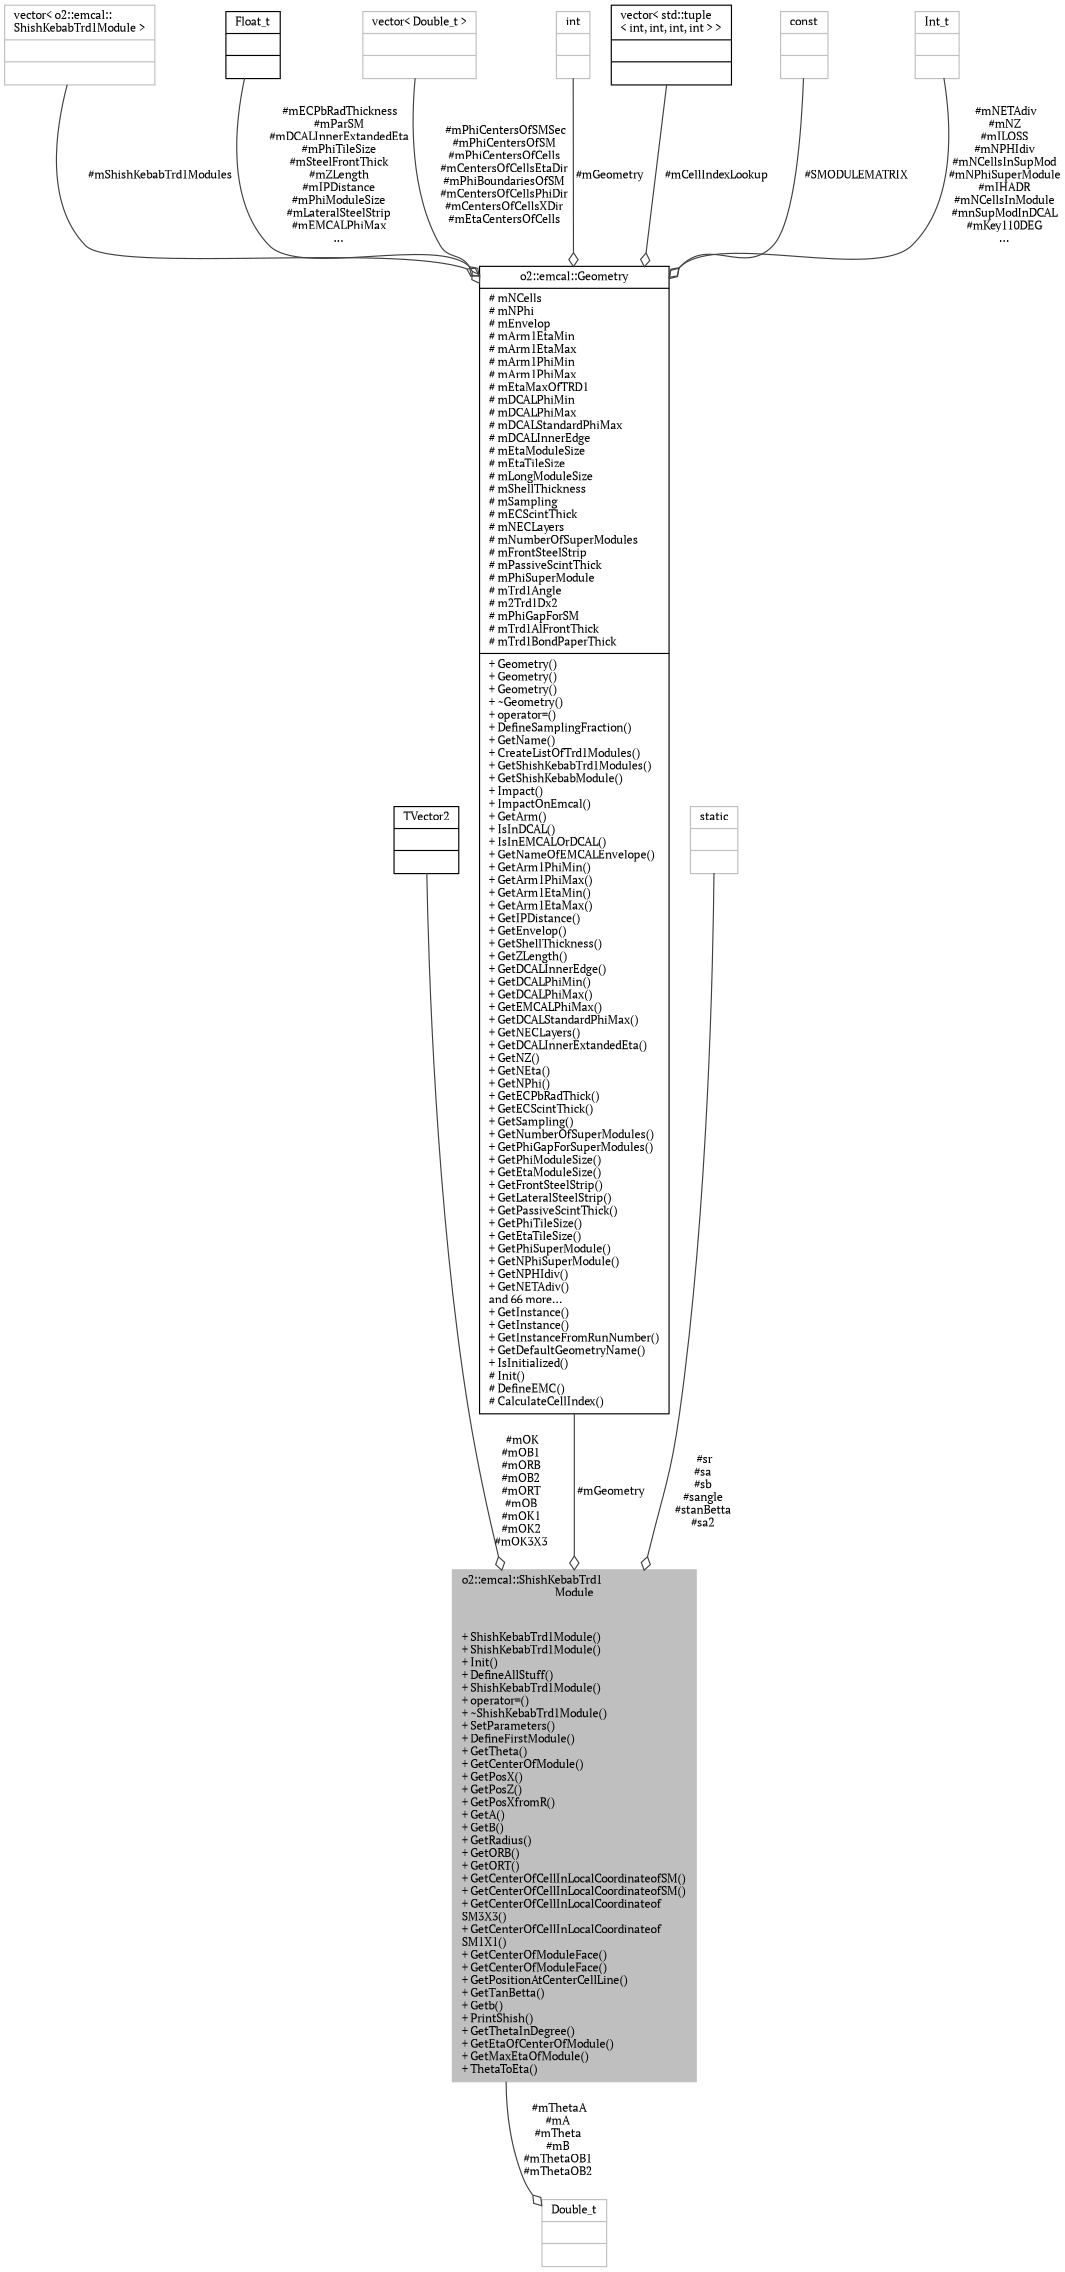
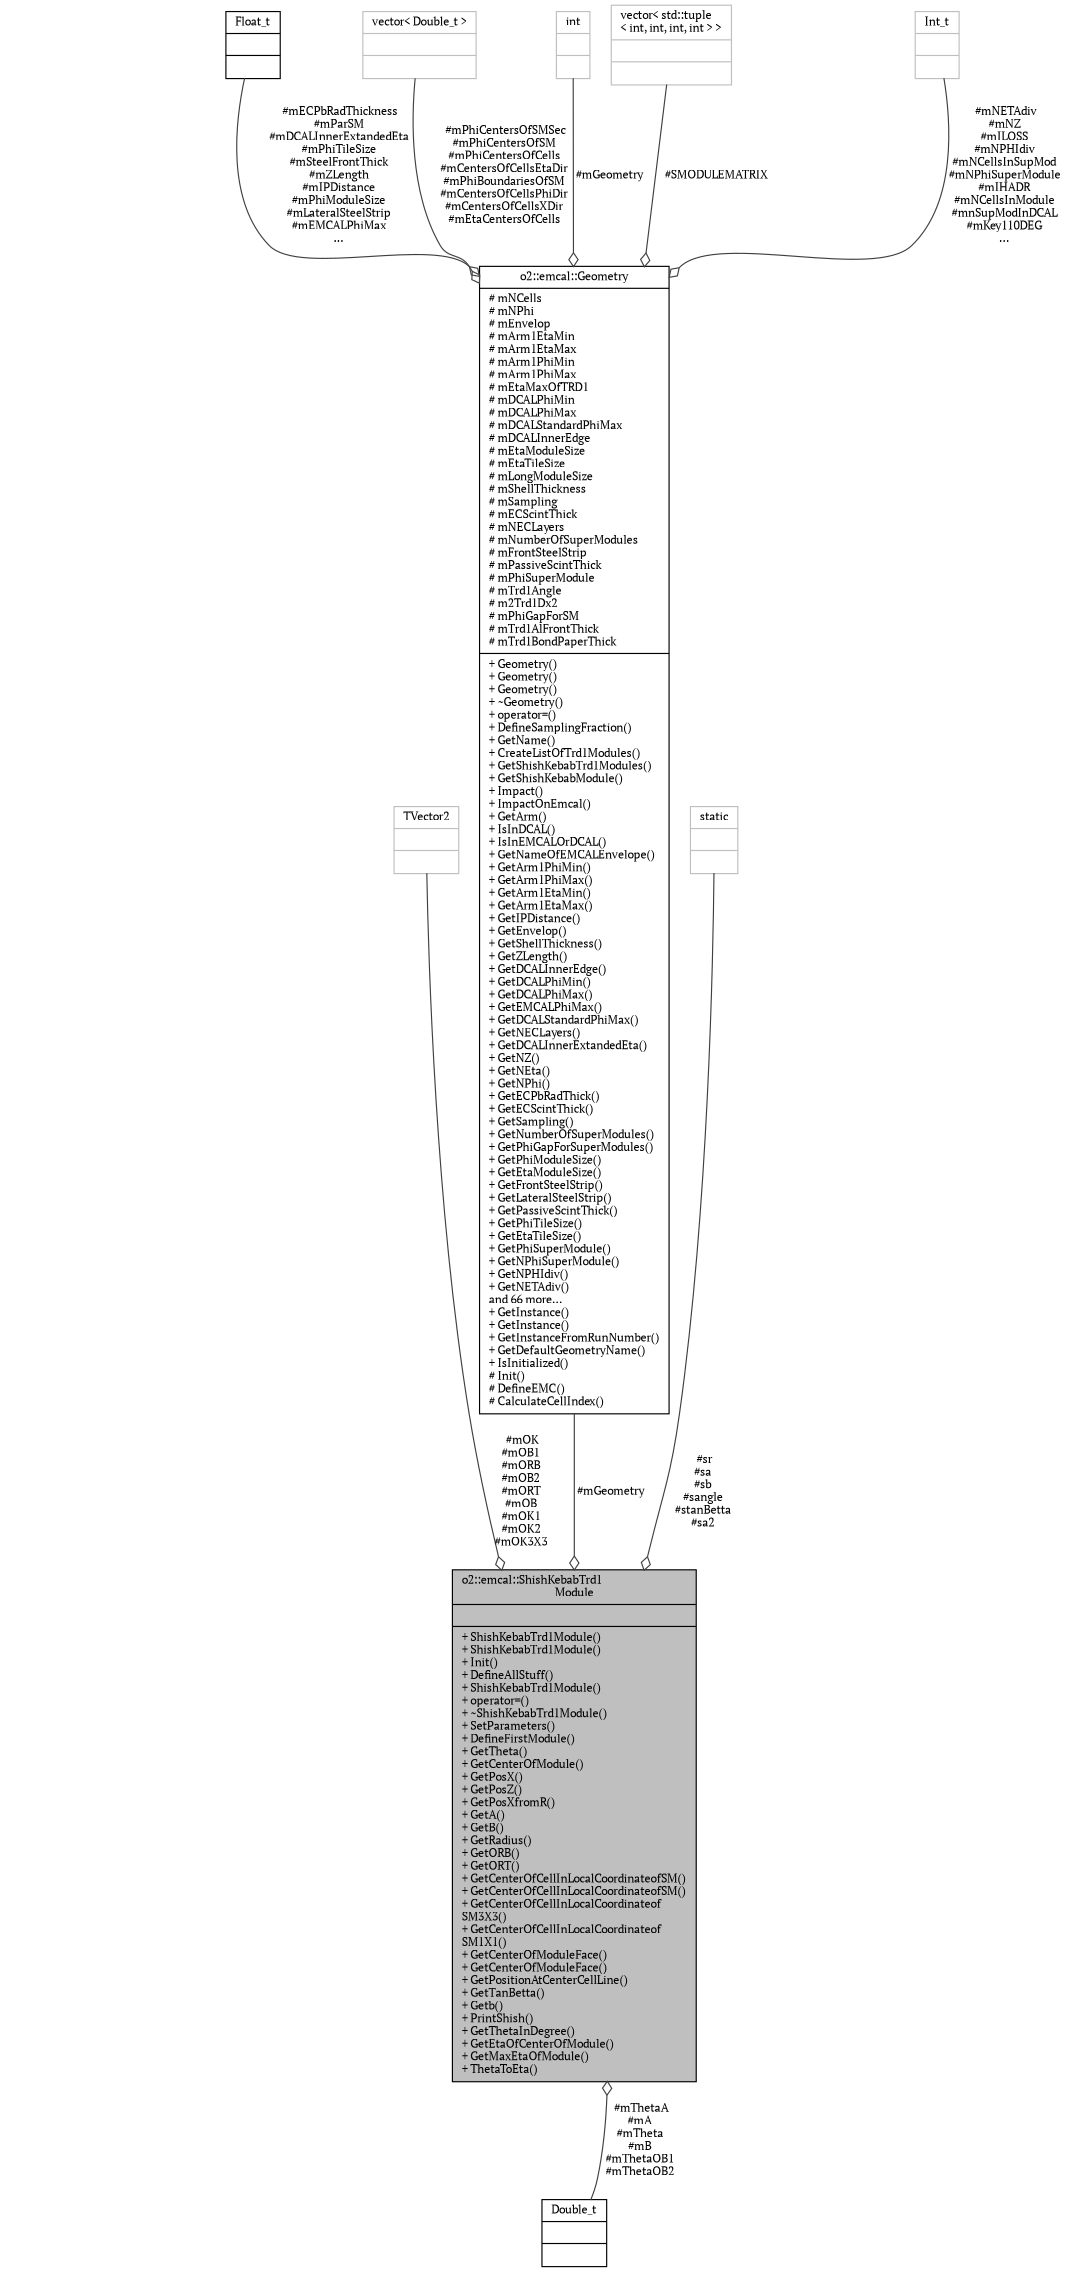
(80, 45) -> none
(671, 45) -> (671, 45)
(804, 45) -> none
(715, 176) -> (715, 176)
(426, 840) -> (426, 840)
(574, 1826) -> (574, 1826)
(512, 2140) -> (603, 2148)
(574, 2233) -> (574, 2233)
